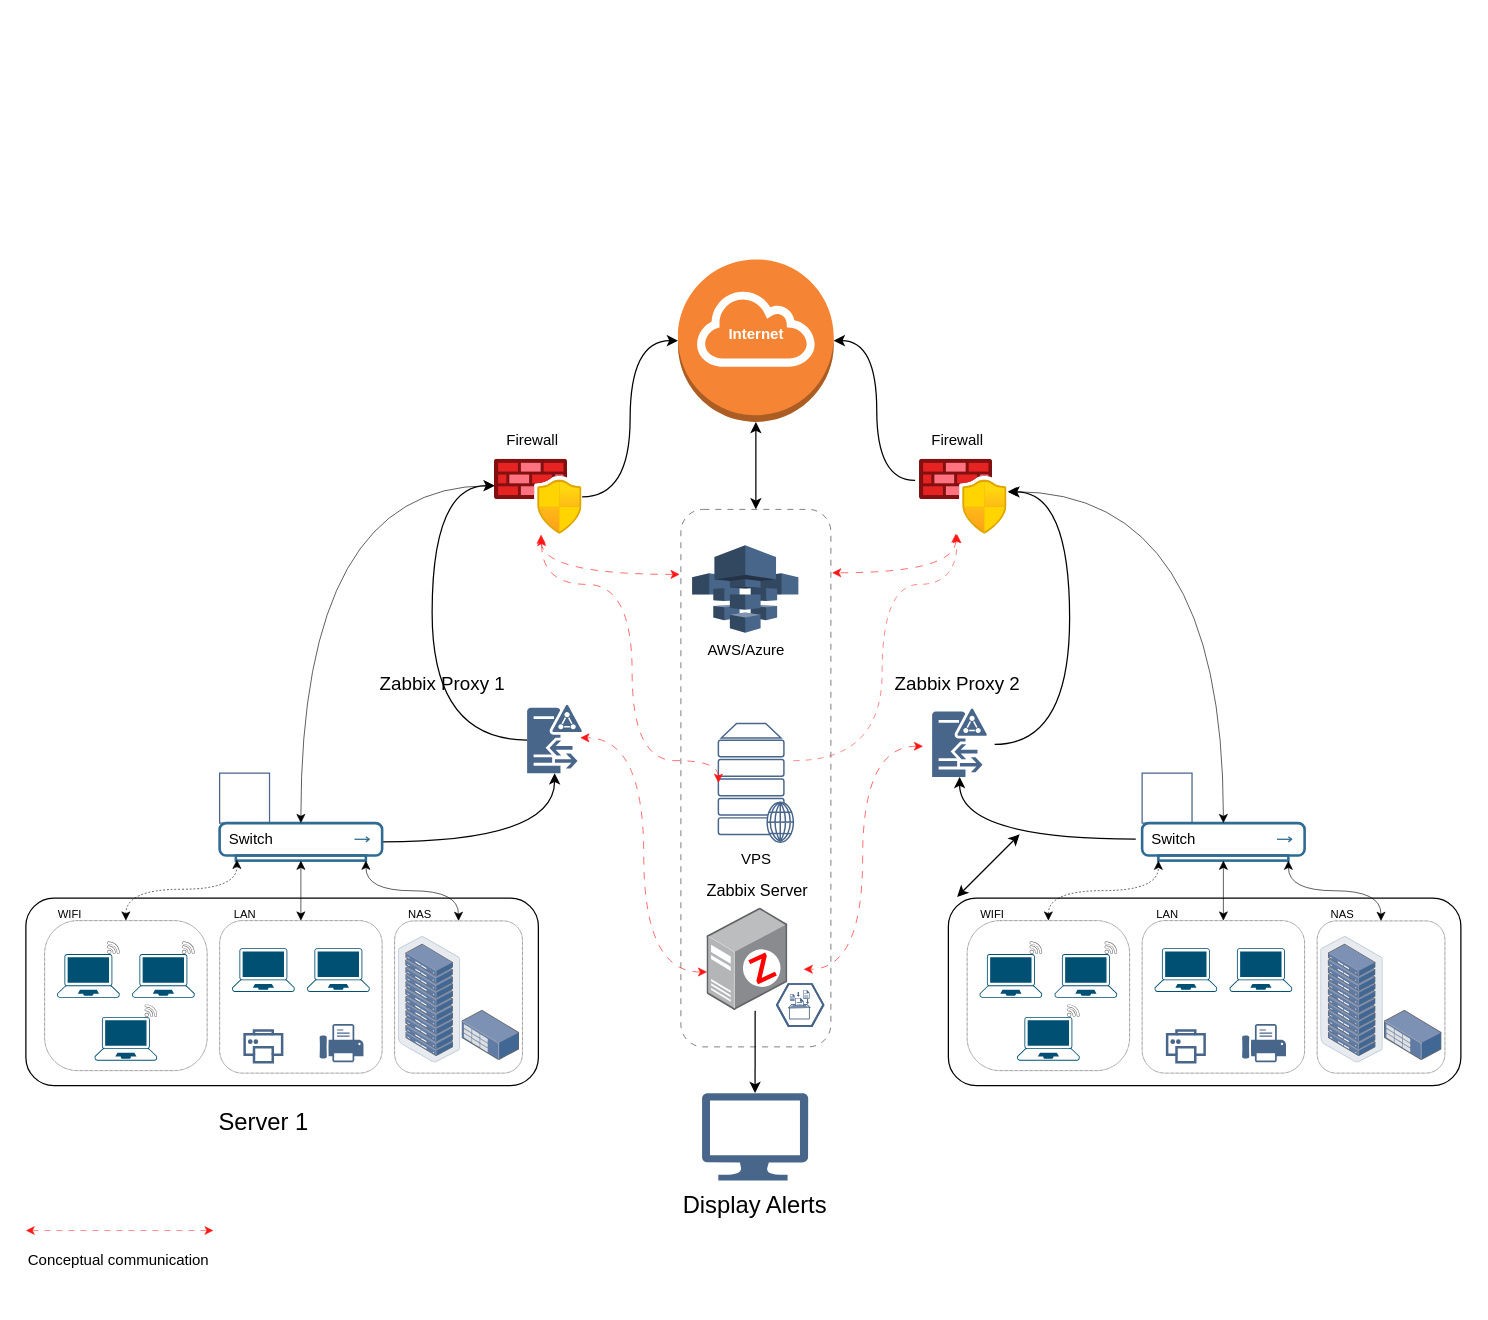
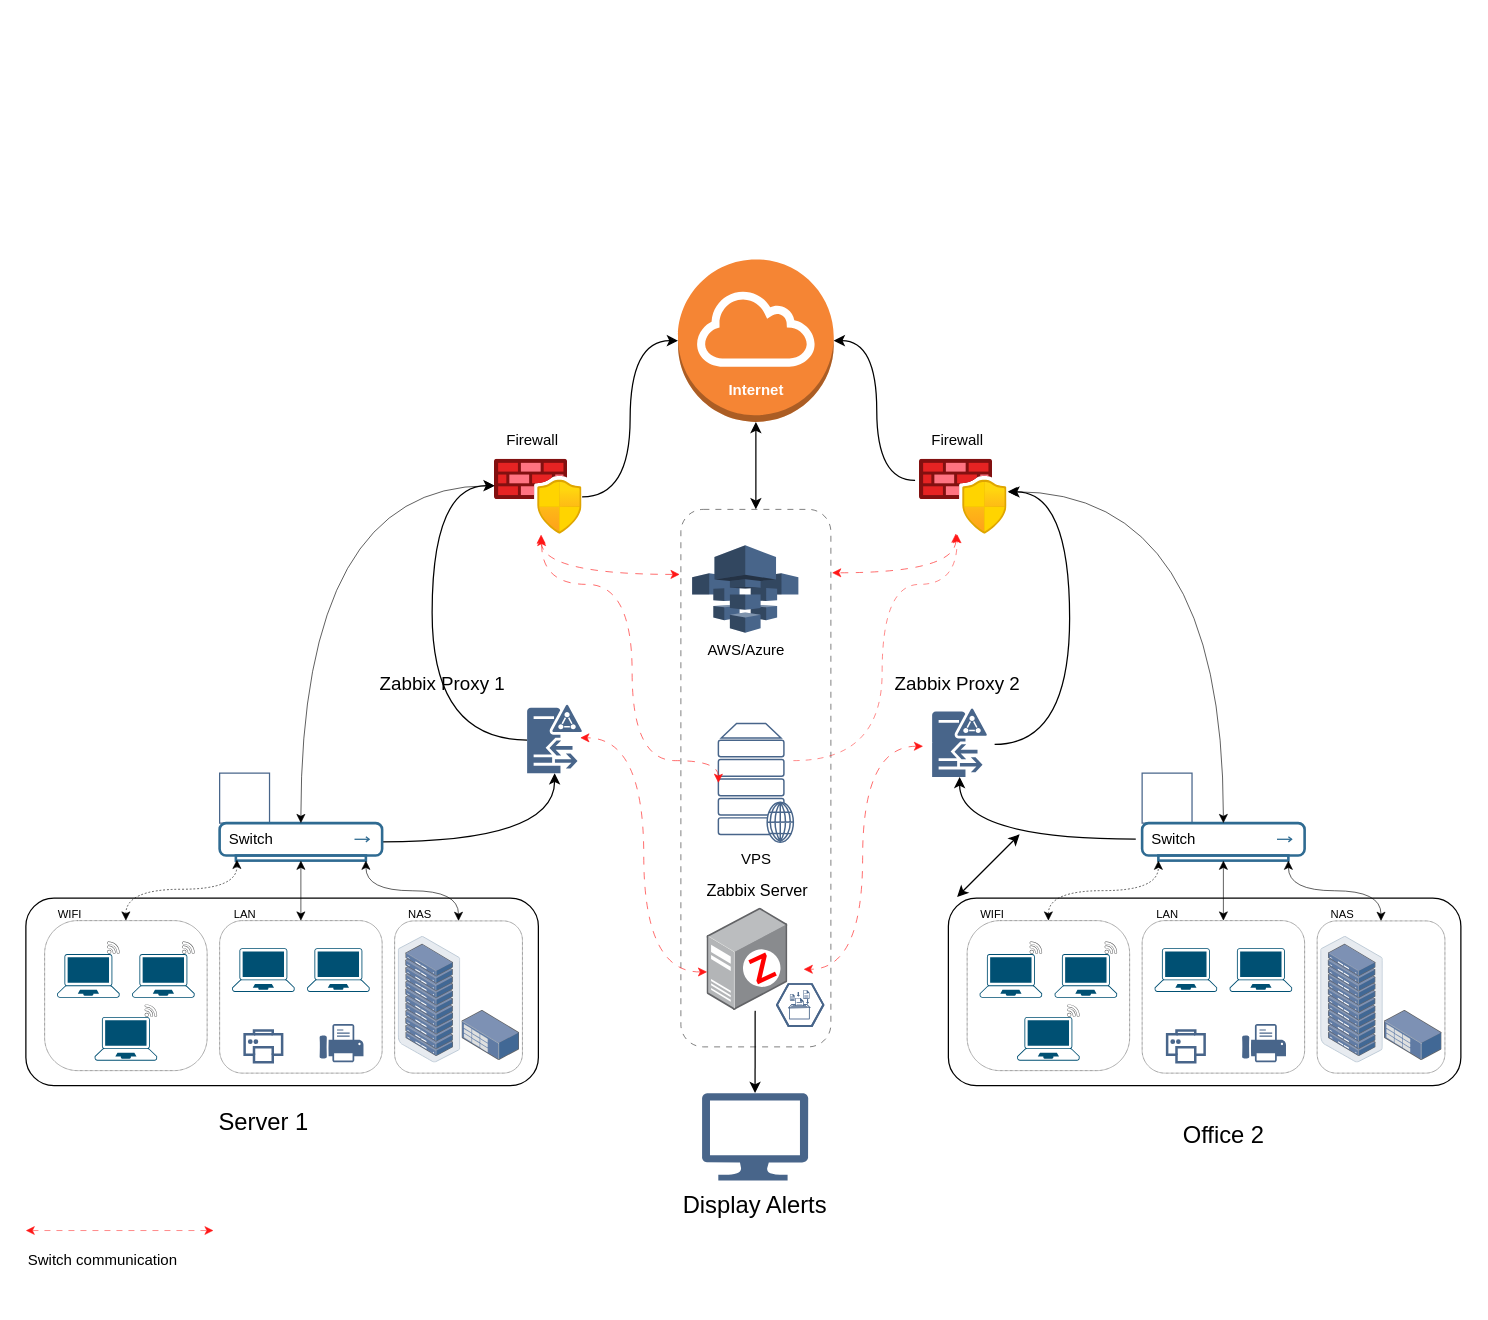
(756, 334) -> (756, 391)
none -> (1223, 1136)
(121, 1261) -> (104, 1261)
